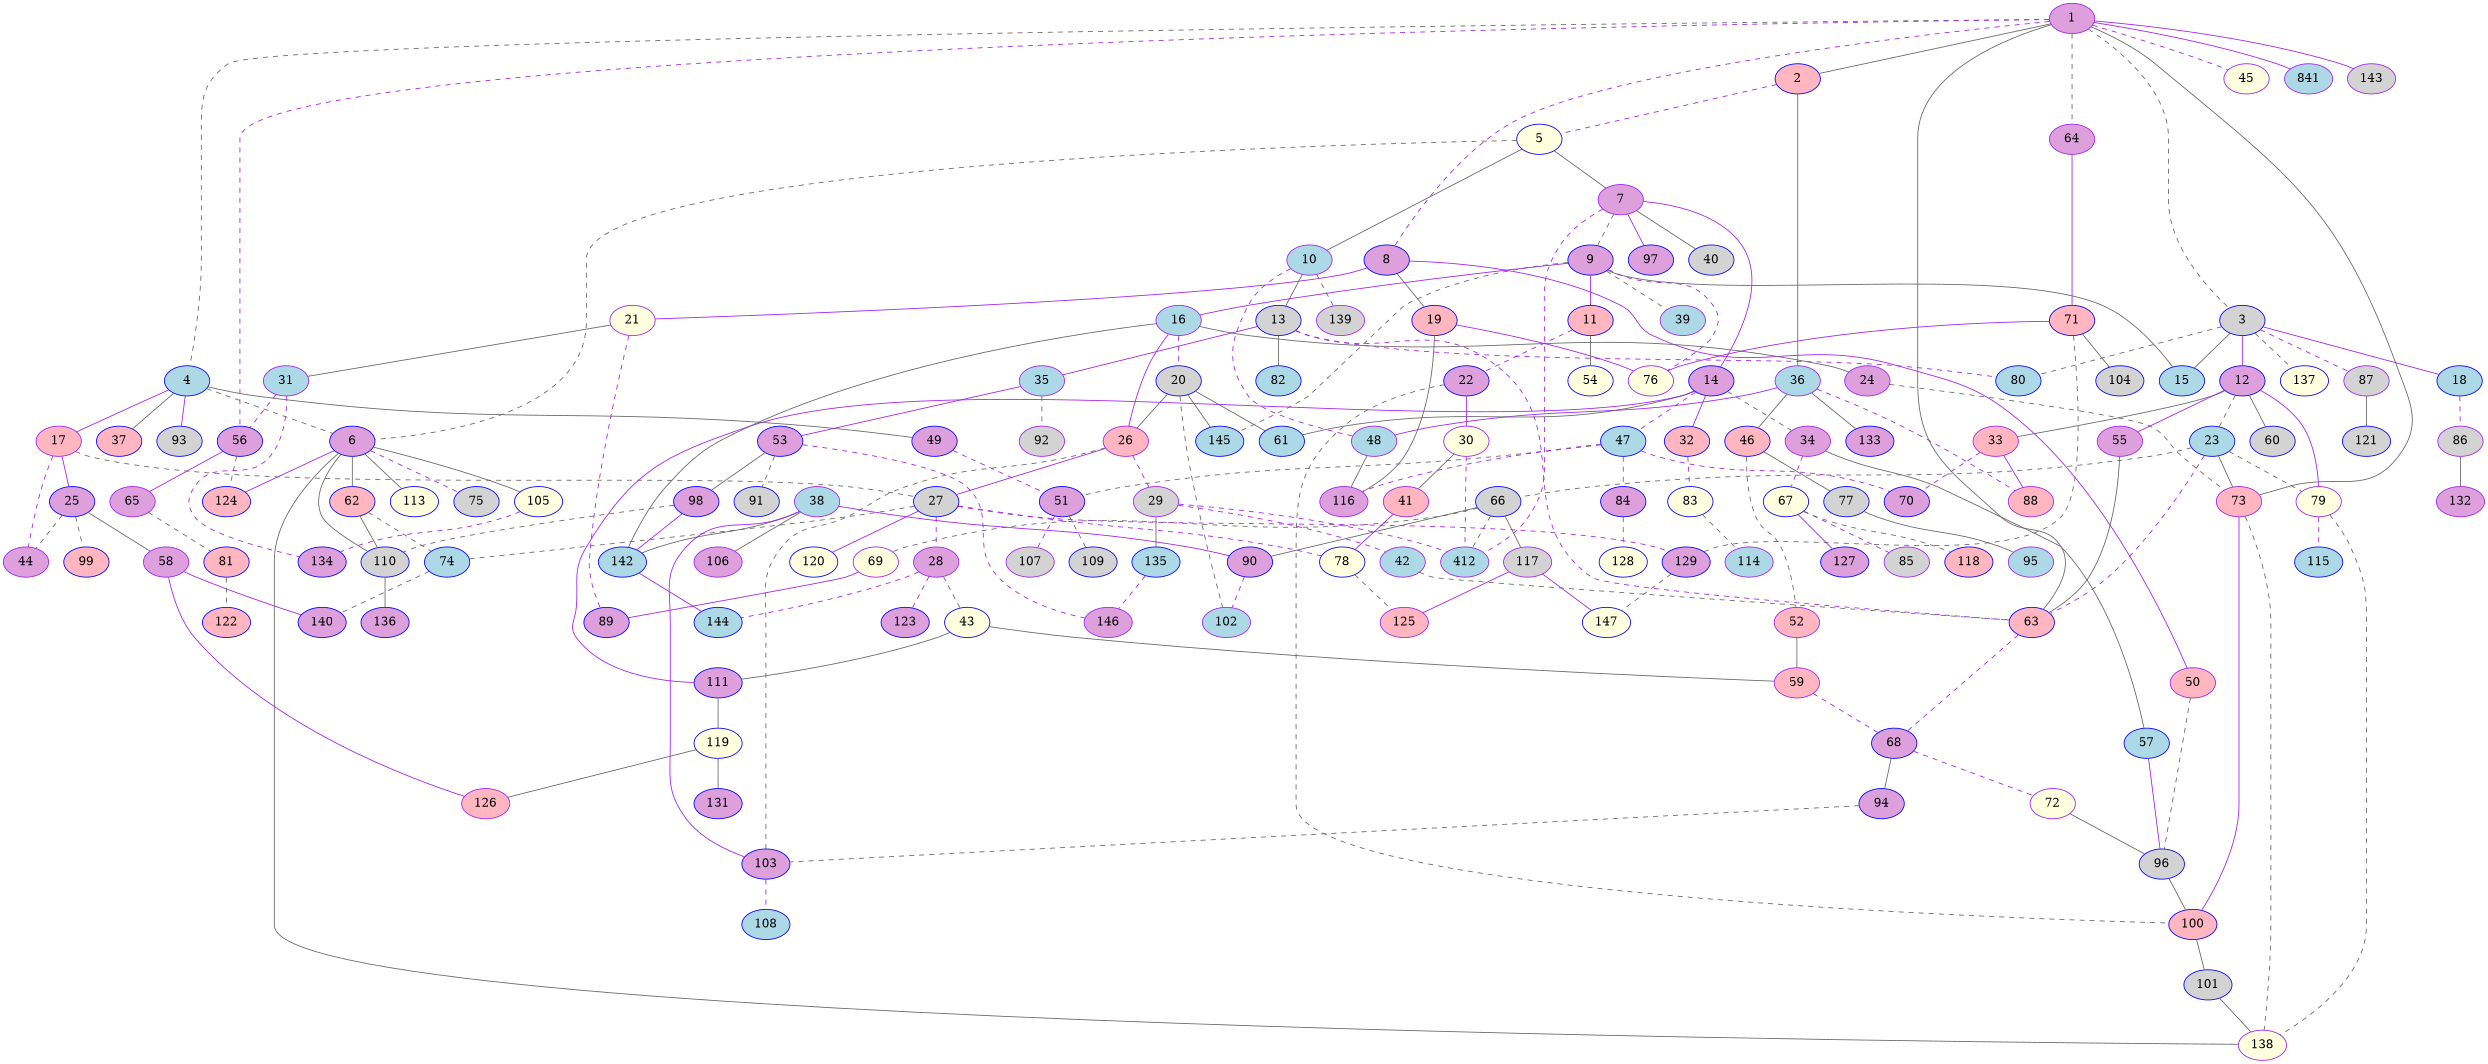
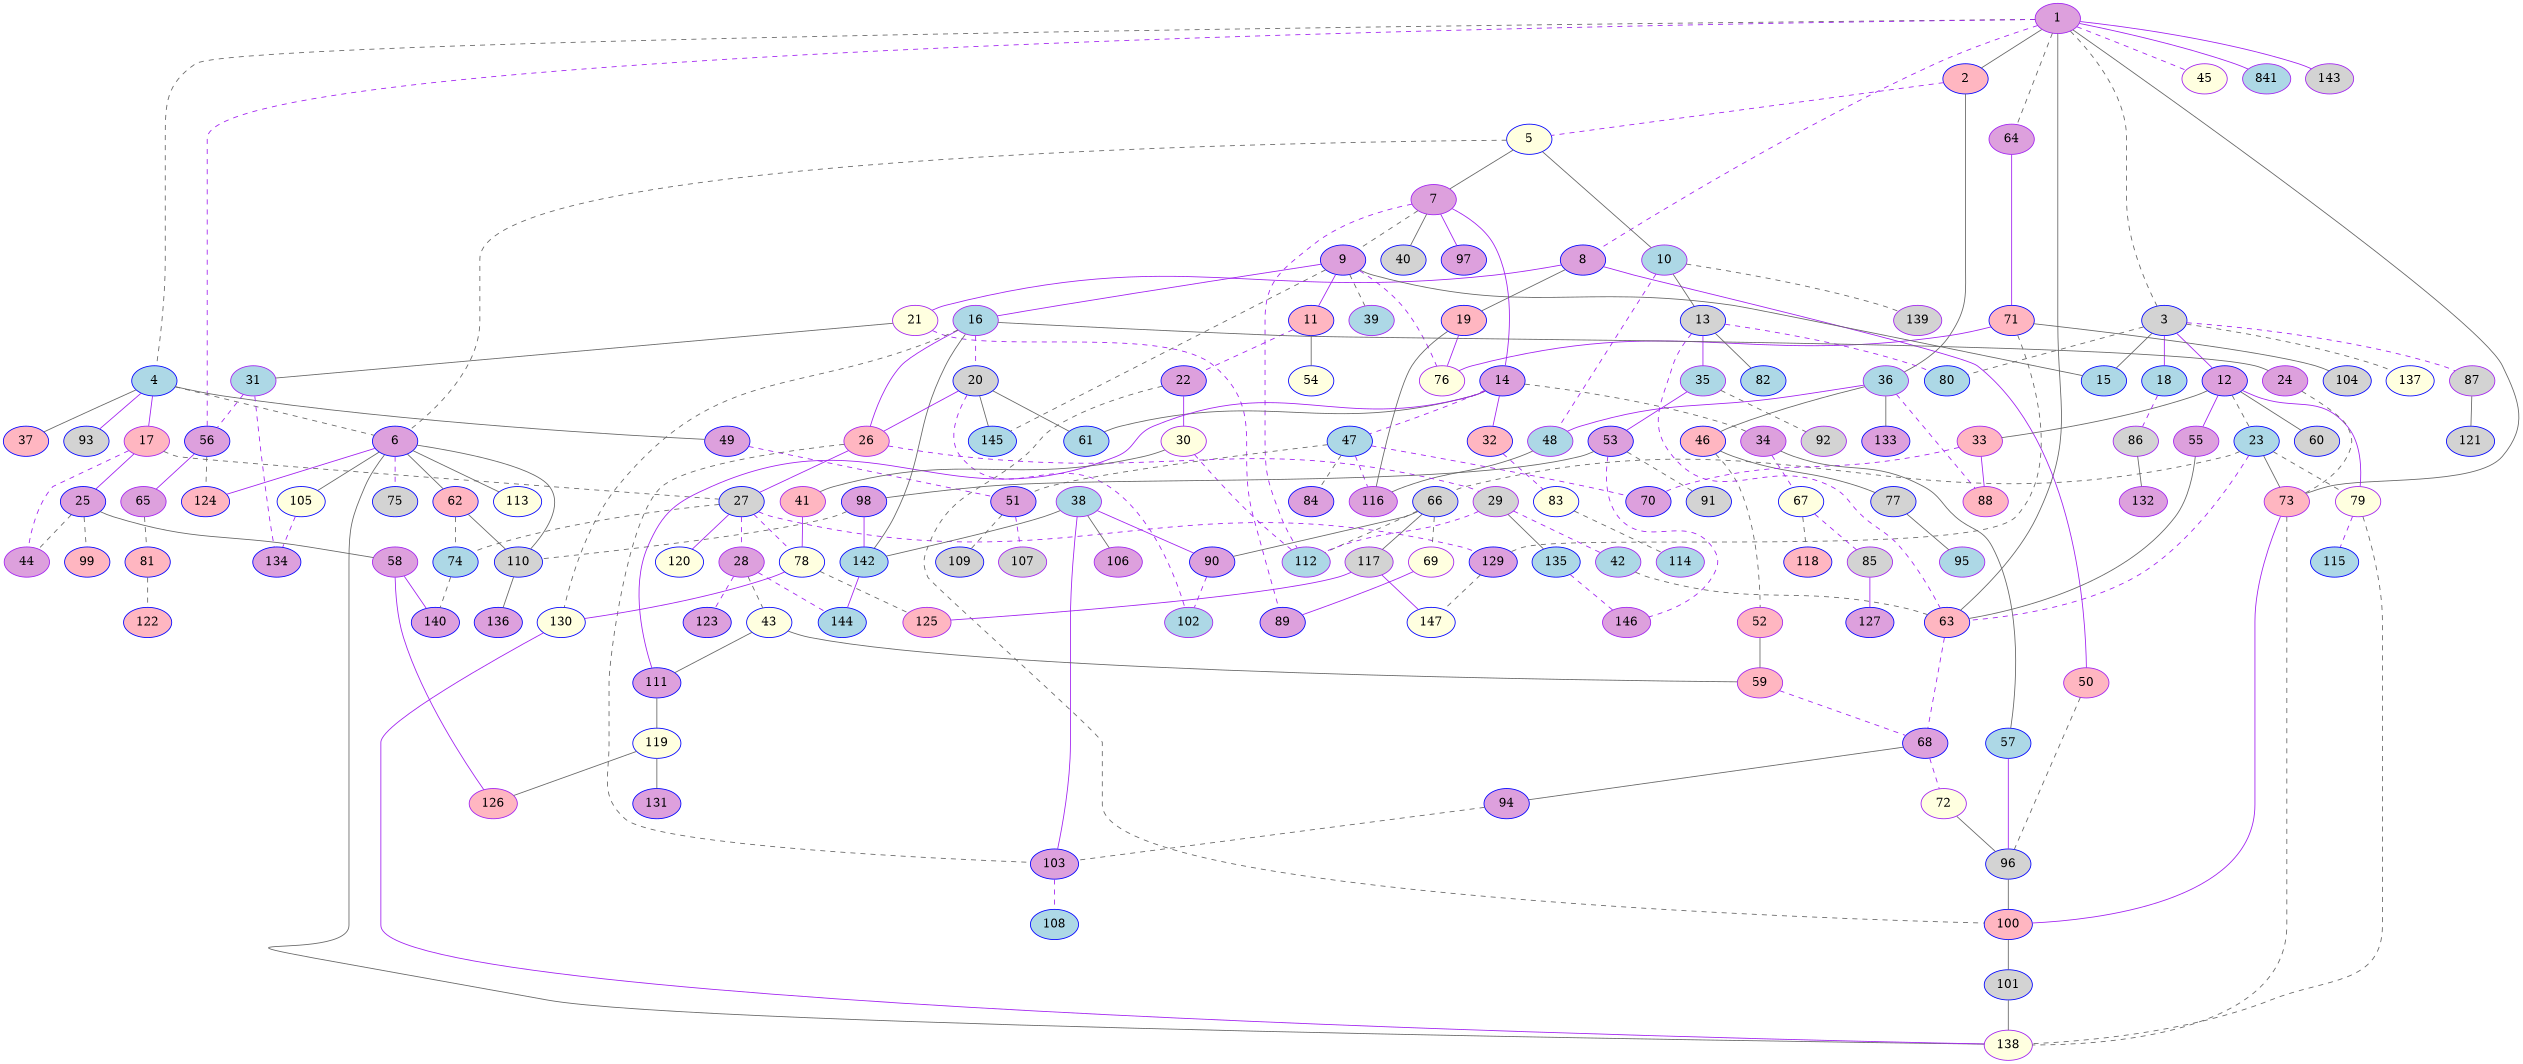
(1152, 411) -> (921, 411)
(1196, 497) -> (1114, 491)
(1815, 532) -> (1870, 592)
(1465, 562) -> (1306, 562)
(1623, 562) -> none
none -> (561, 622)
